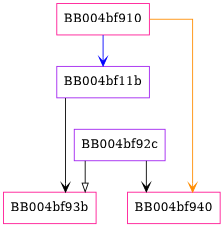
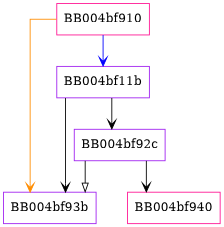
(193, 80) -> (30, 88)
none -> (112, 109)
(50, 208) -> (50, 208)
